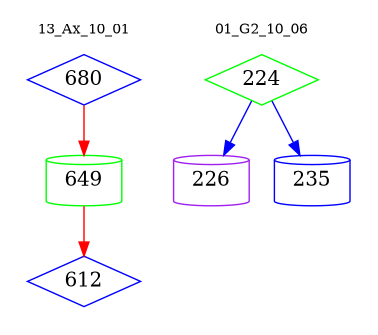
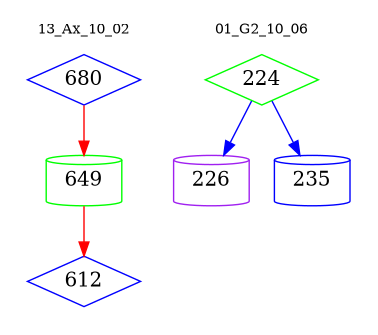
(84, 30) -> (84, 30)
